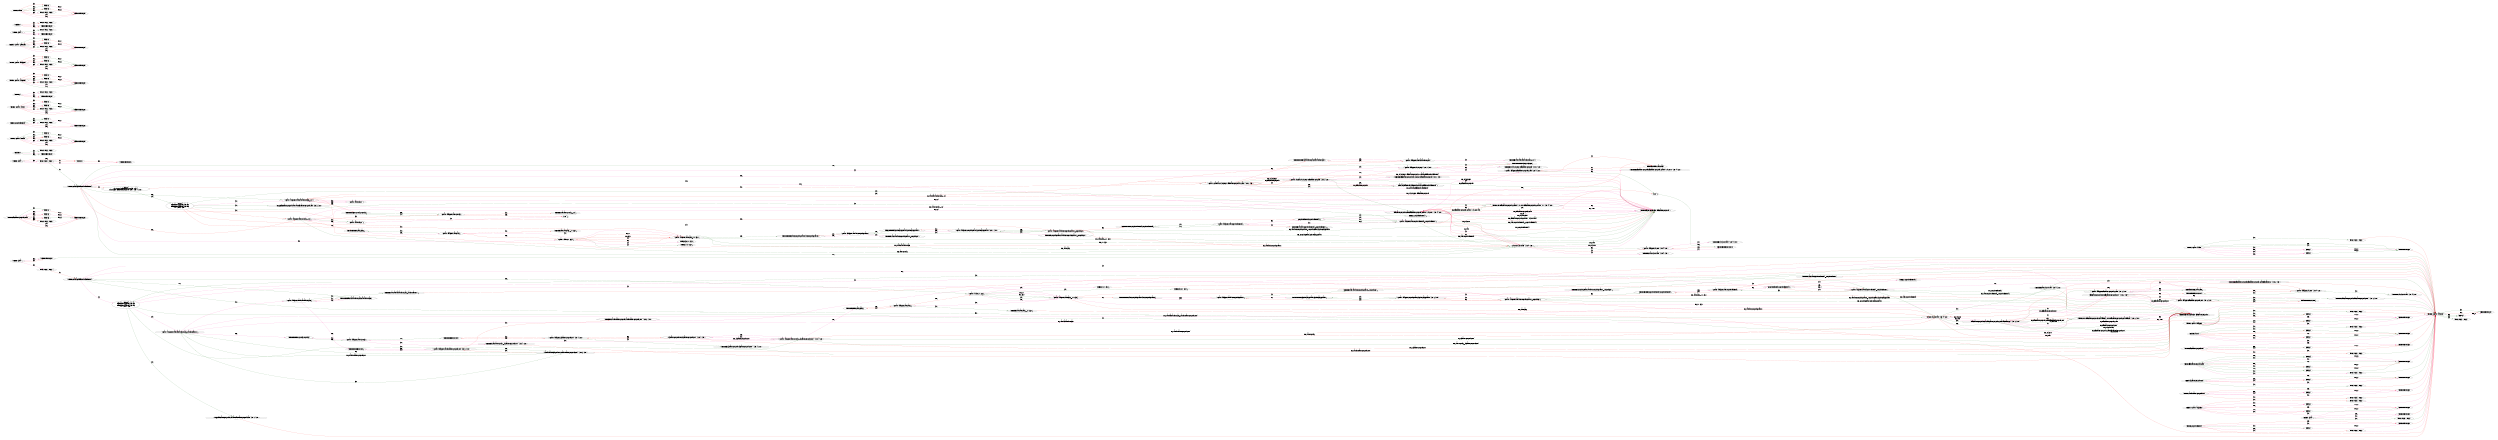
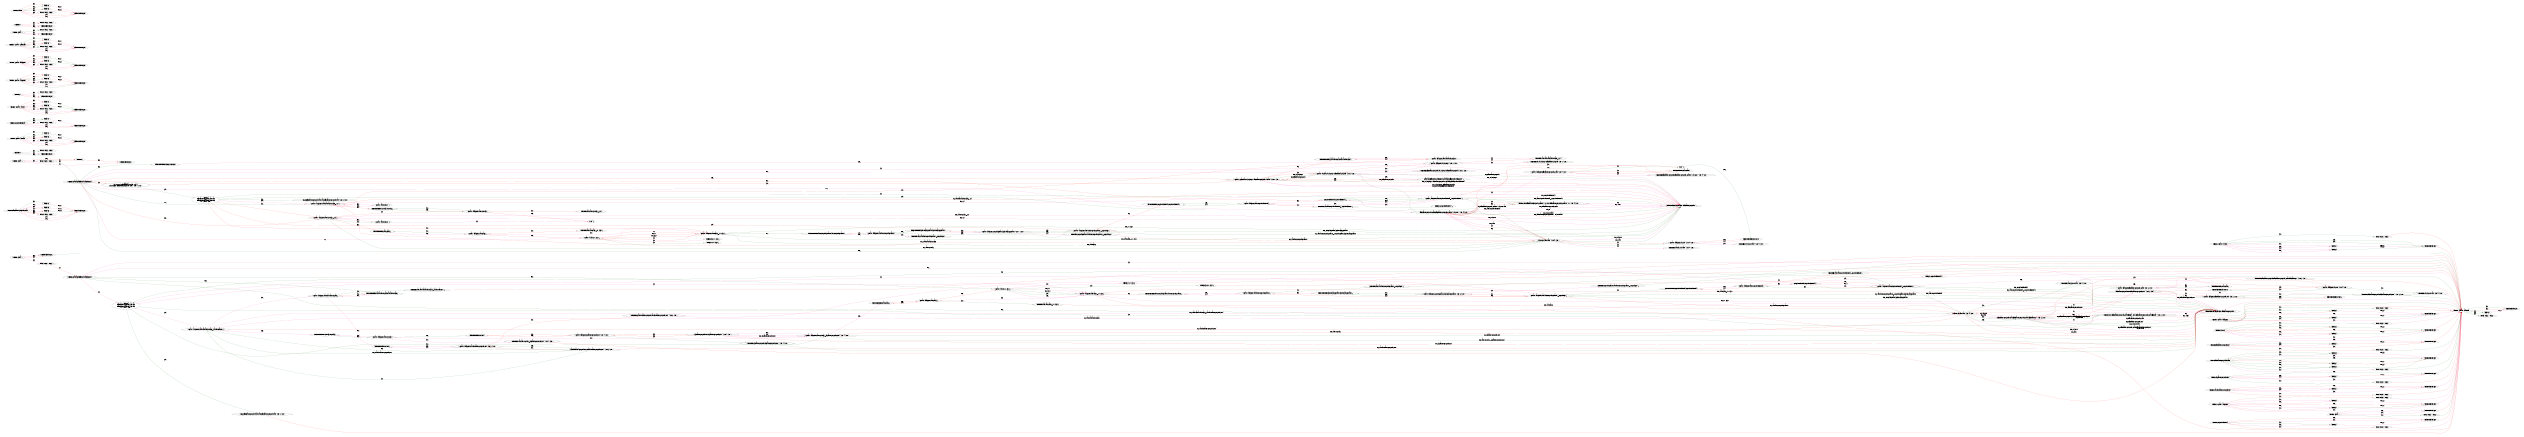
(1472, 166) -> (1496, 161)
